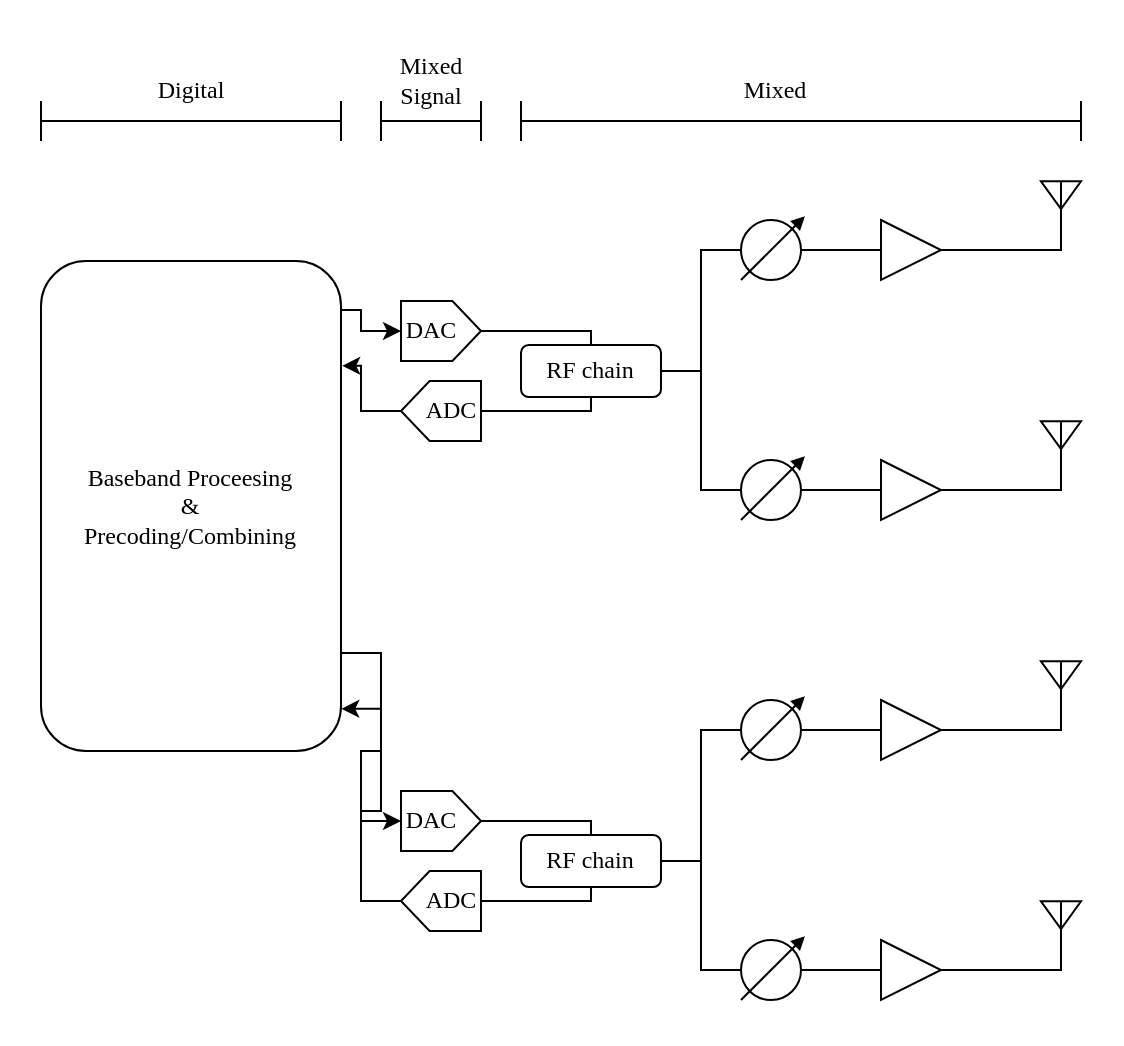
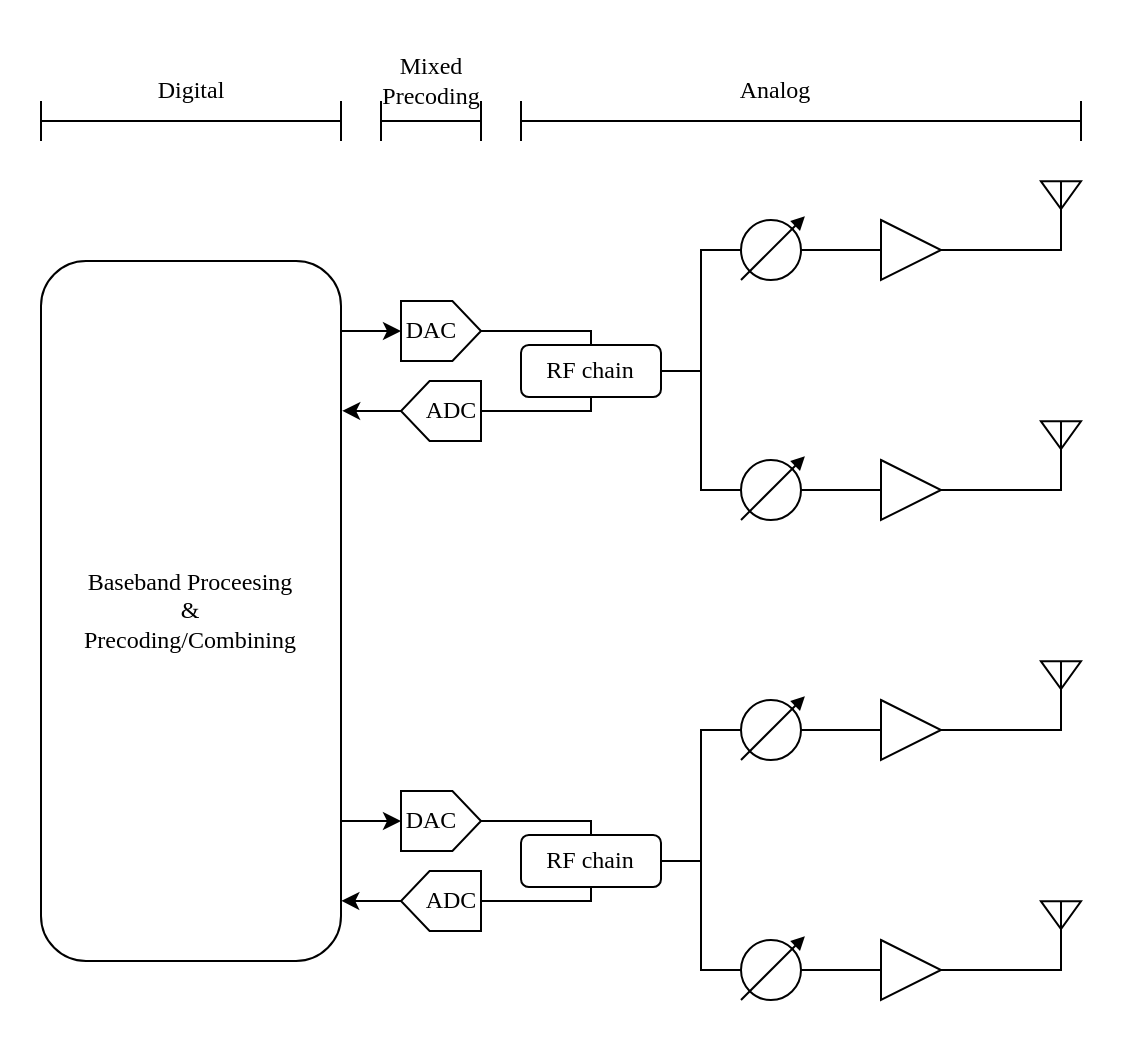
(432, 81) -> (432, 81)
(776, 91) -> (776, 91)
(191, 506) -> (191, 611)
